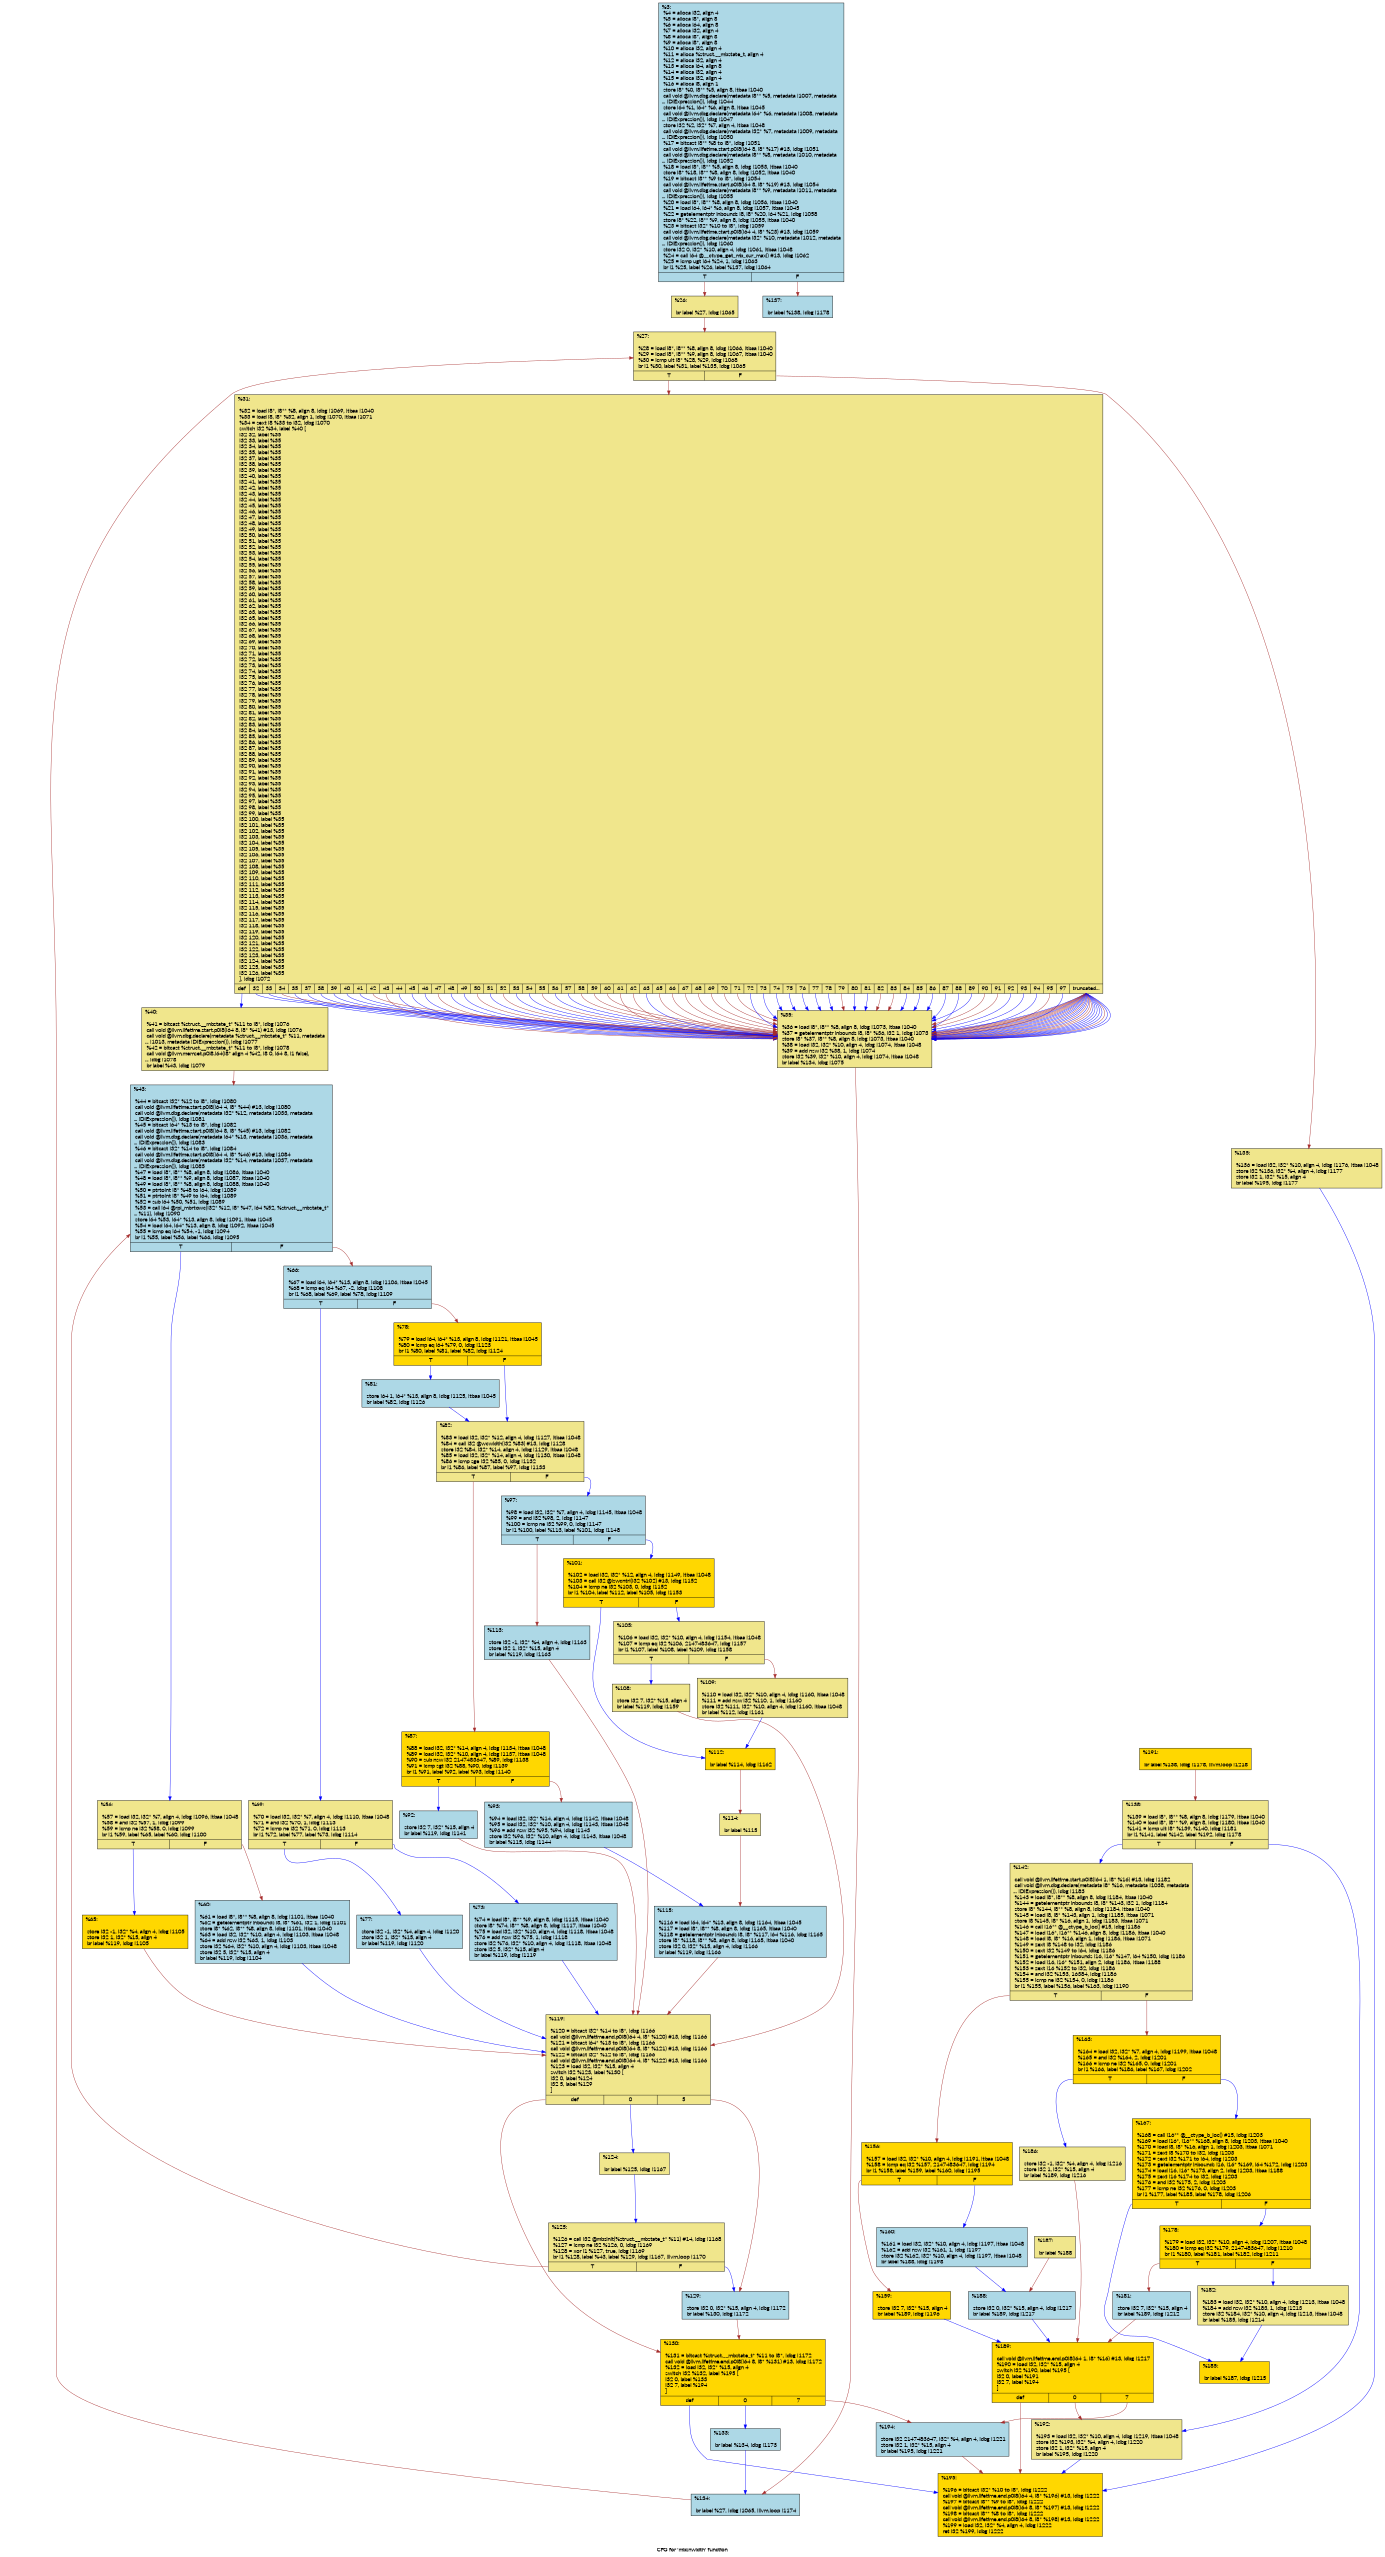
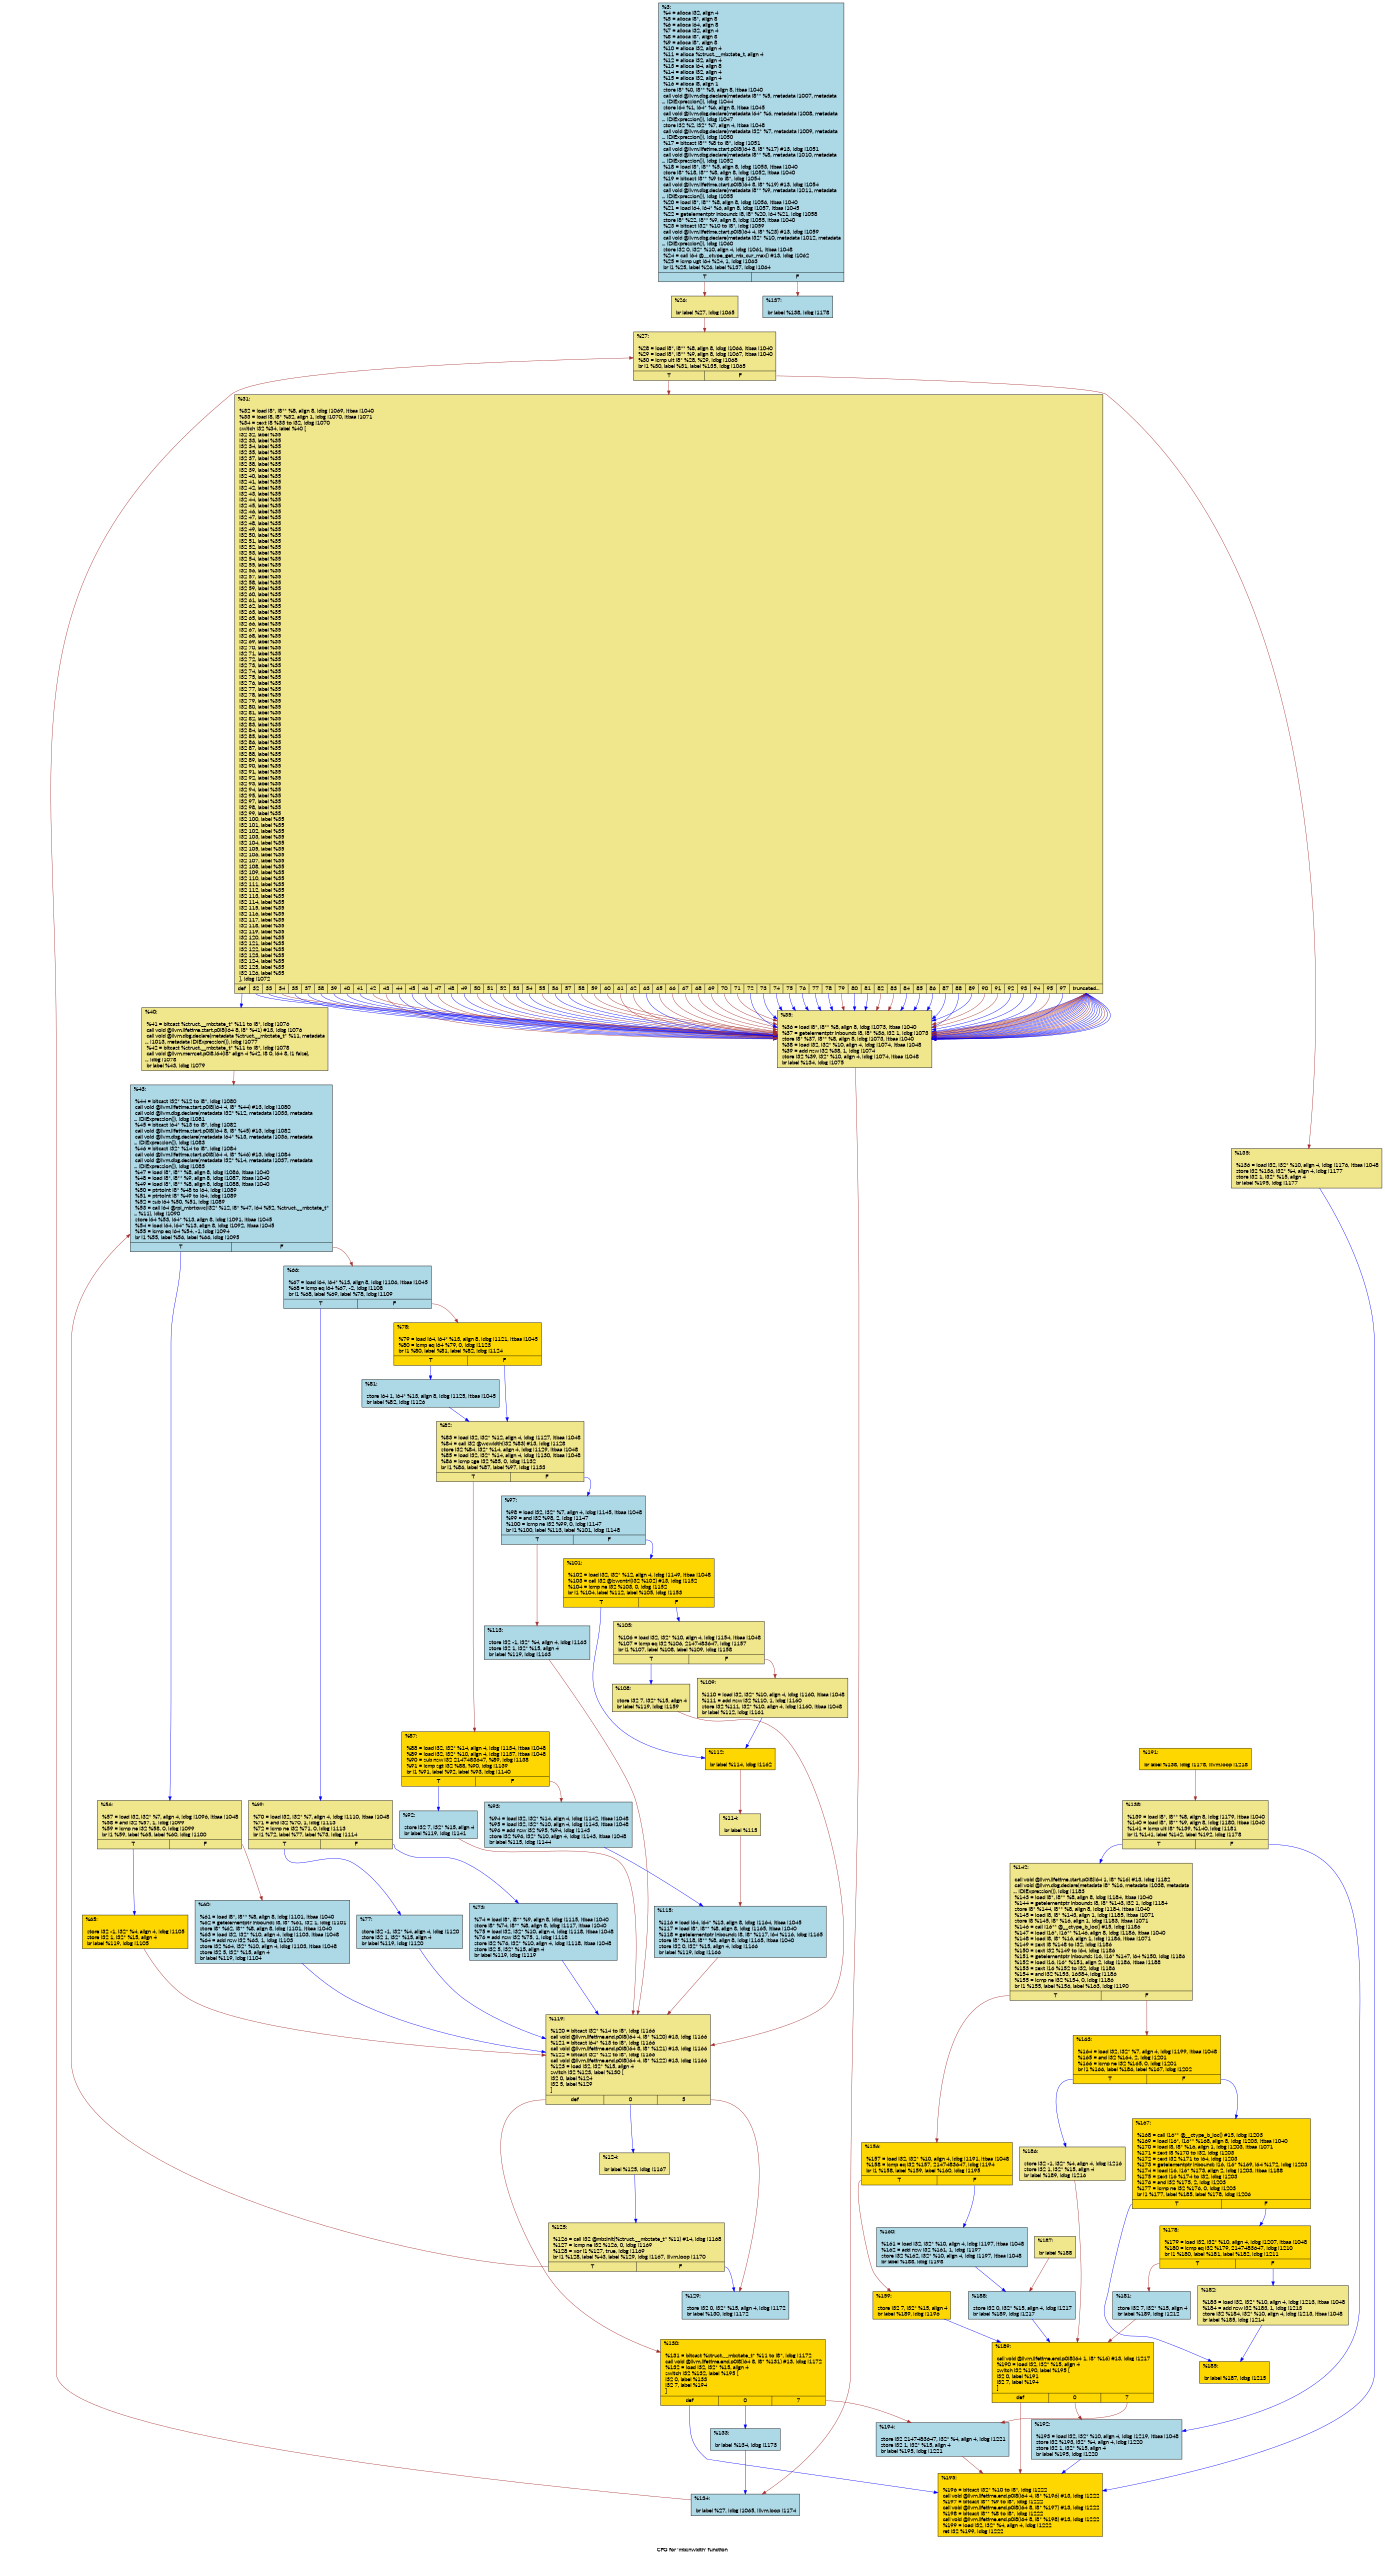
(738, 2327) -> none
(1107, 2439) -> (1107, 2439)
